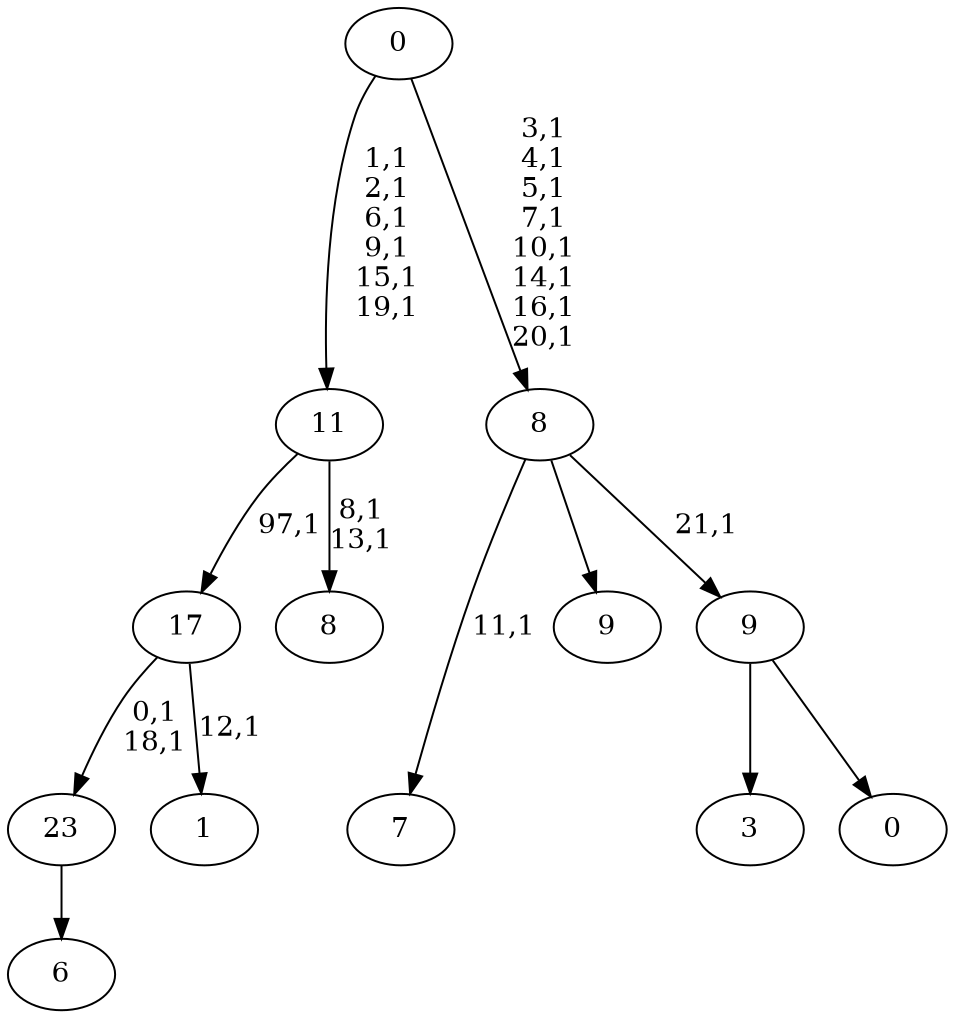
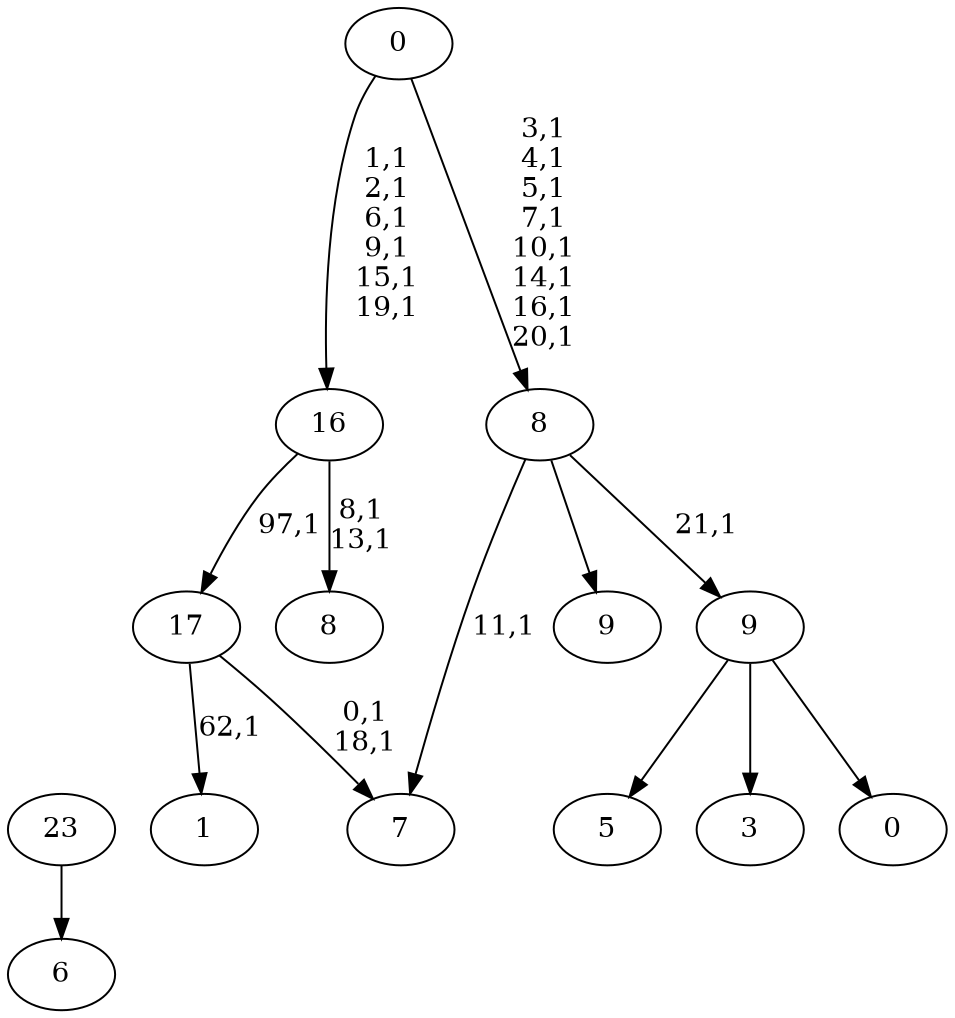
(329, 425) -> (329, 425)
(114, 713) -> (291, 718)
(230, 728) -> (230, 728)
none -> (607, 830)
